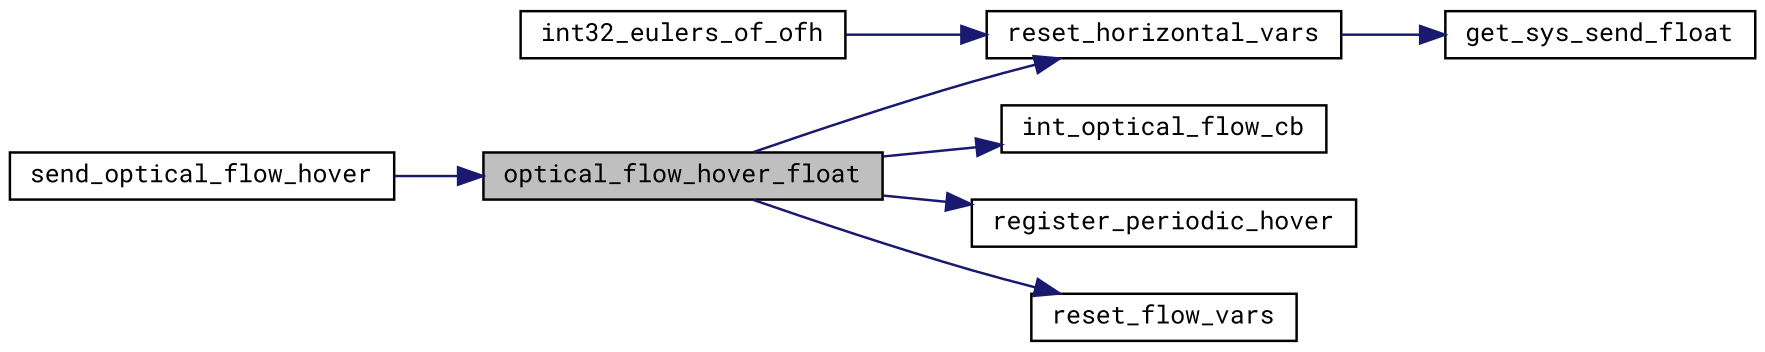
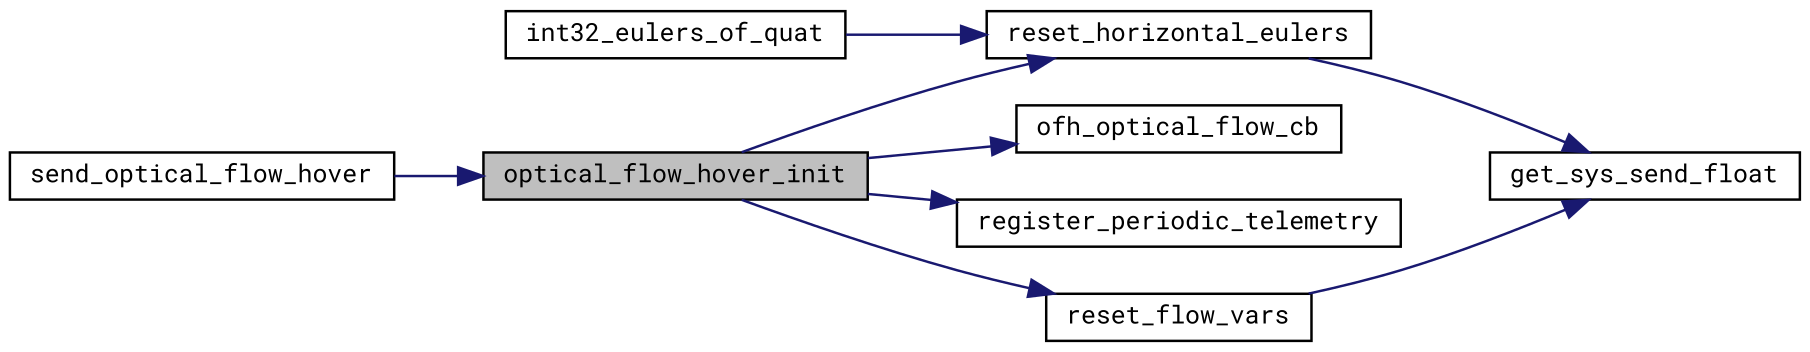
(683, 35) -> (676, 35)
(1164, 35) -> (1179, 35)
(1164, 129) -> (1179, 129)
(683, 176) -> (676, 176)
(1164, 223) -> (1179, 223)
none -> (1439, 258)
